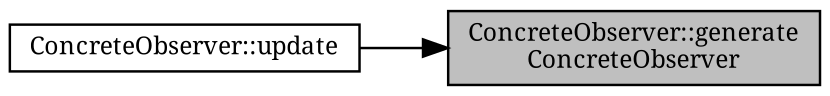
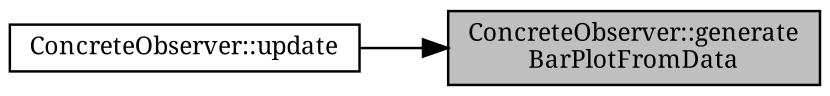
(634, 48) -> (634, 48)
